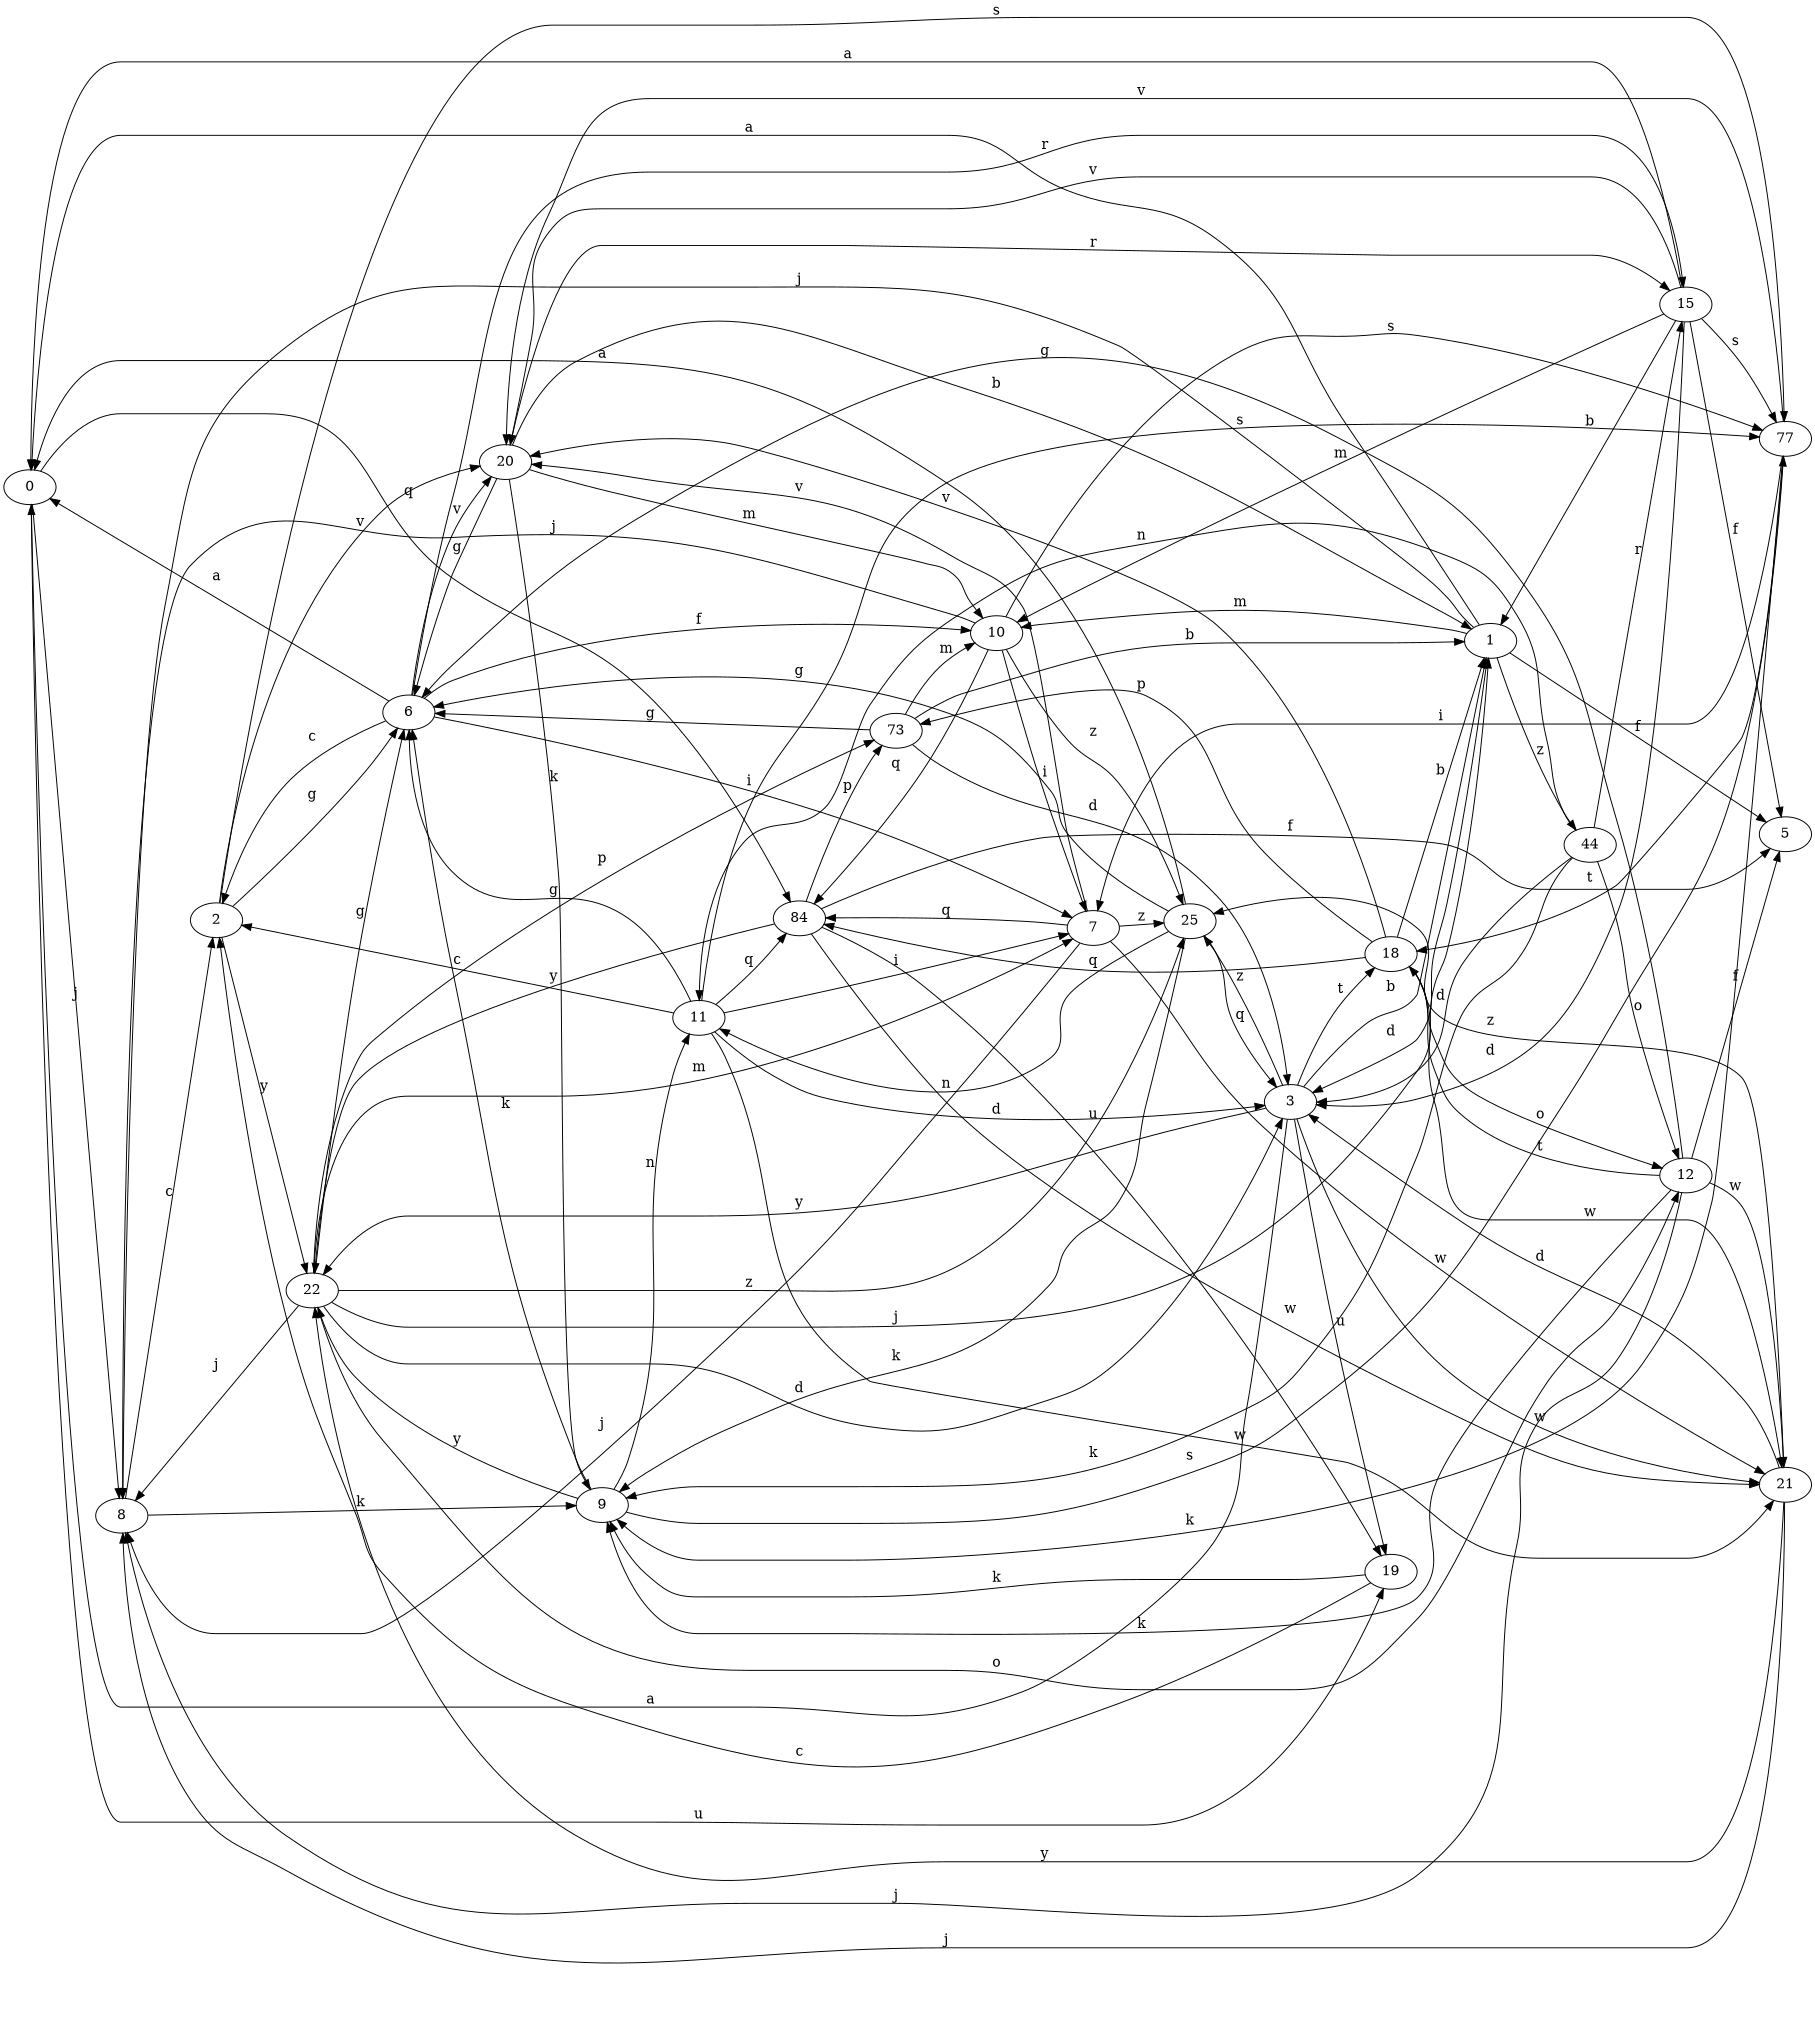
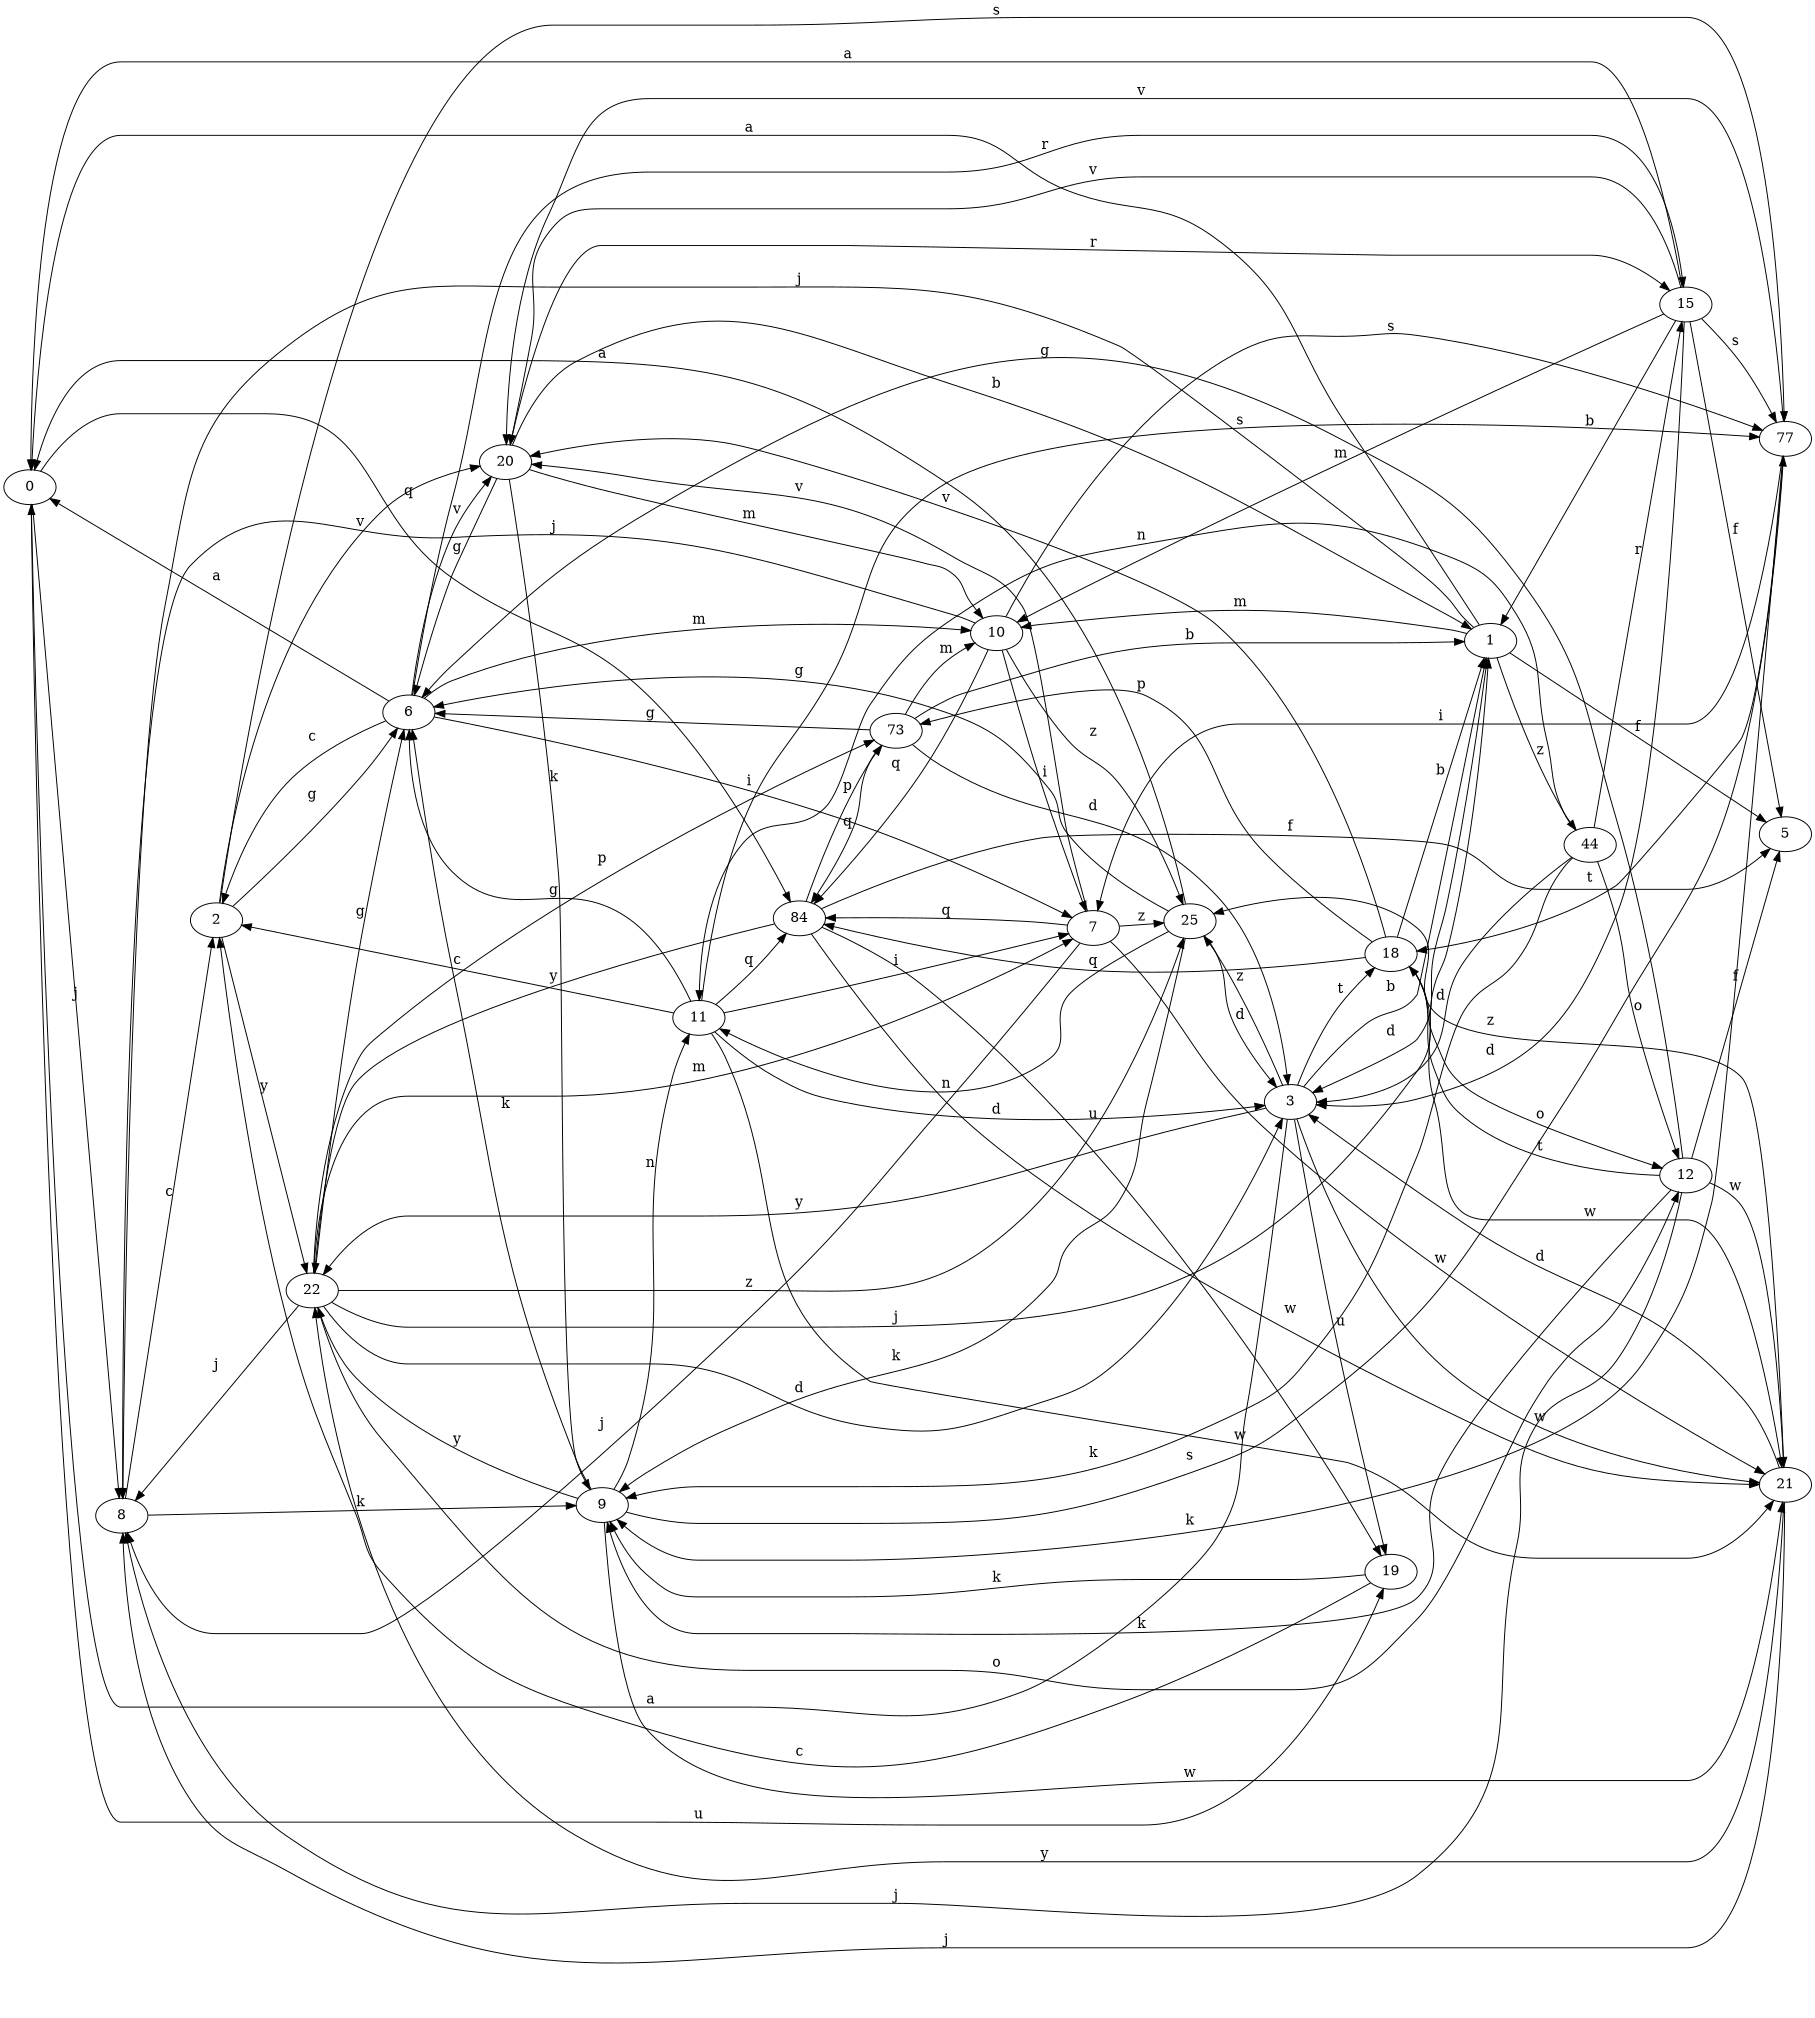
(699, 620) -> (699, 620)
none -> (858, 814)
(1240, 1015) -> (1240, 1015)
none -> (1199, 1782)
